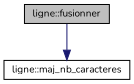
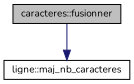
(67, 14) -> (67, 14)
